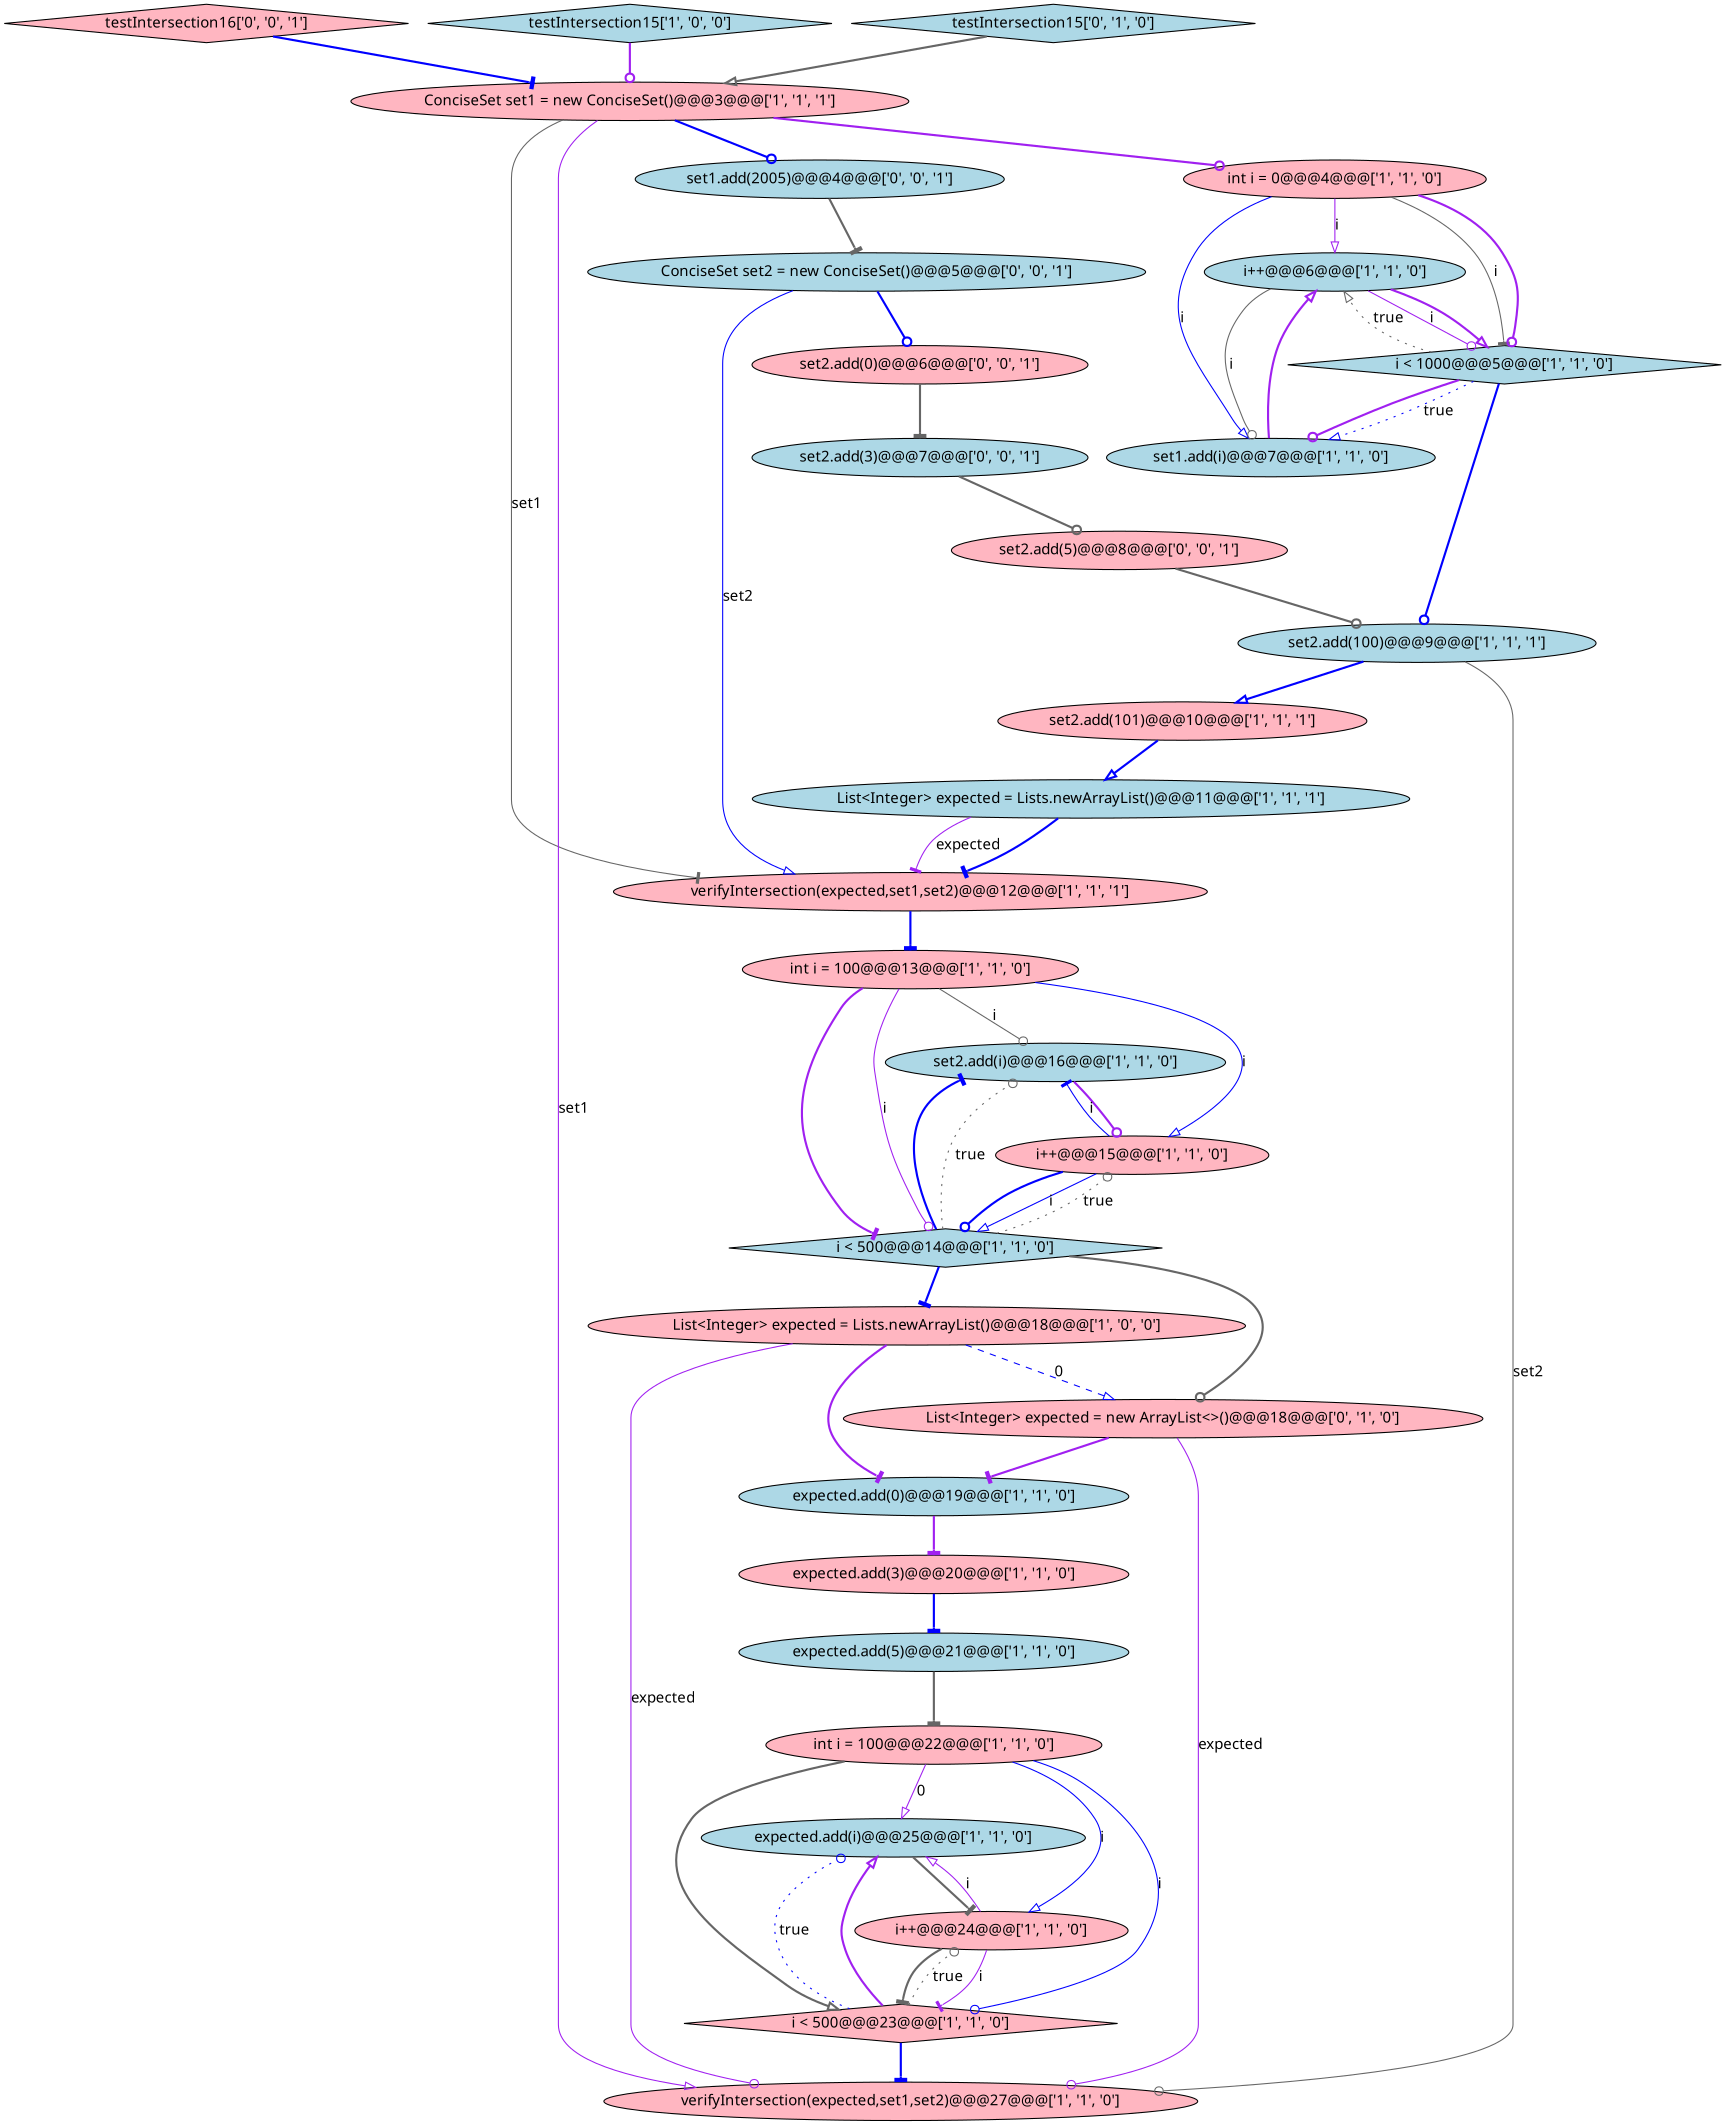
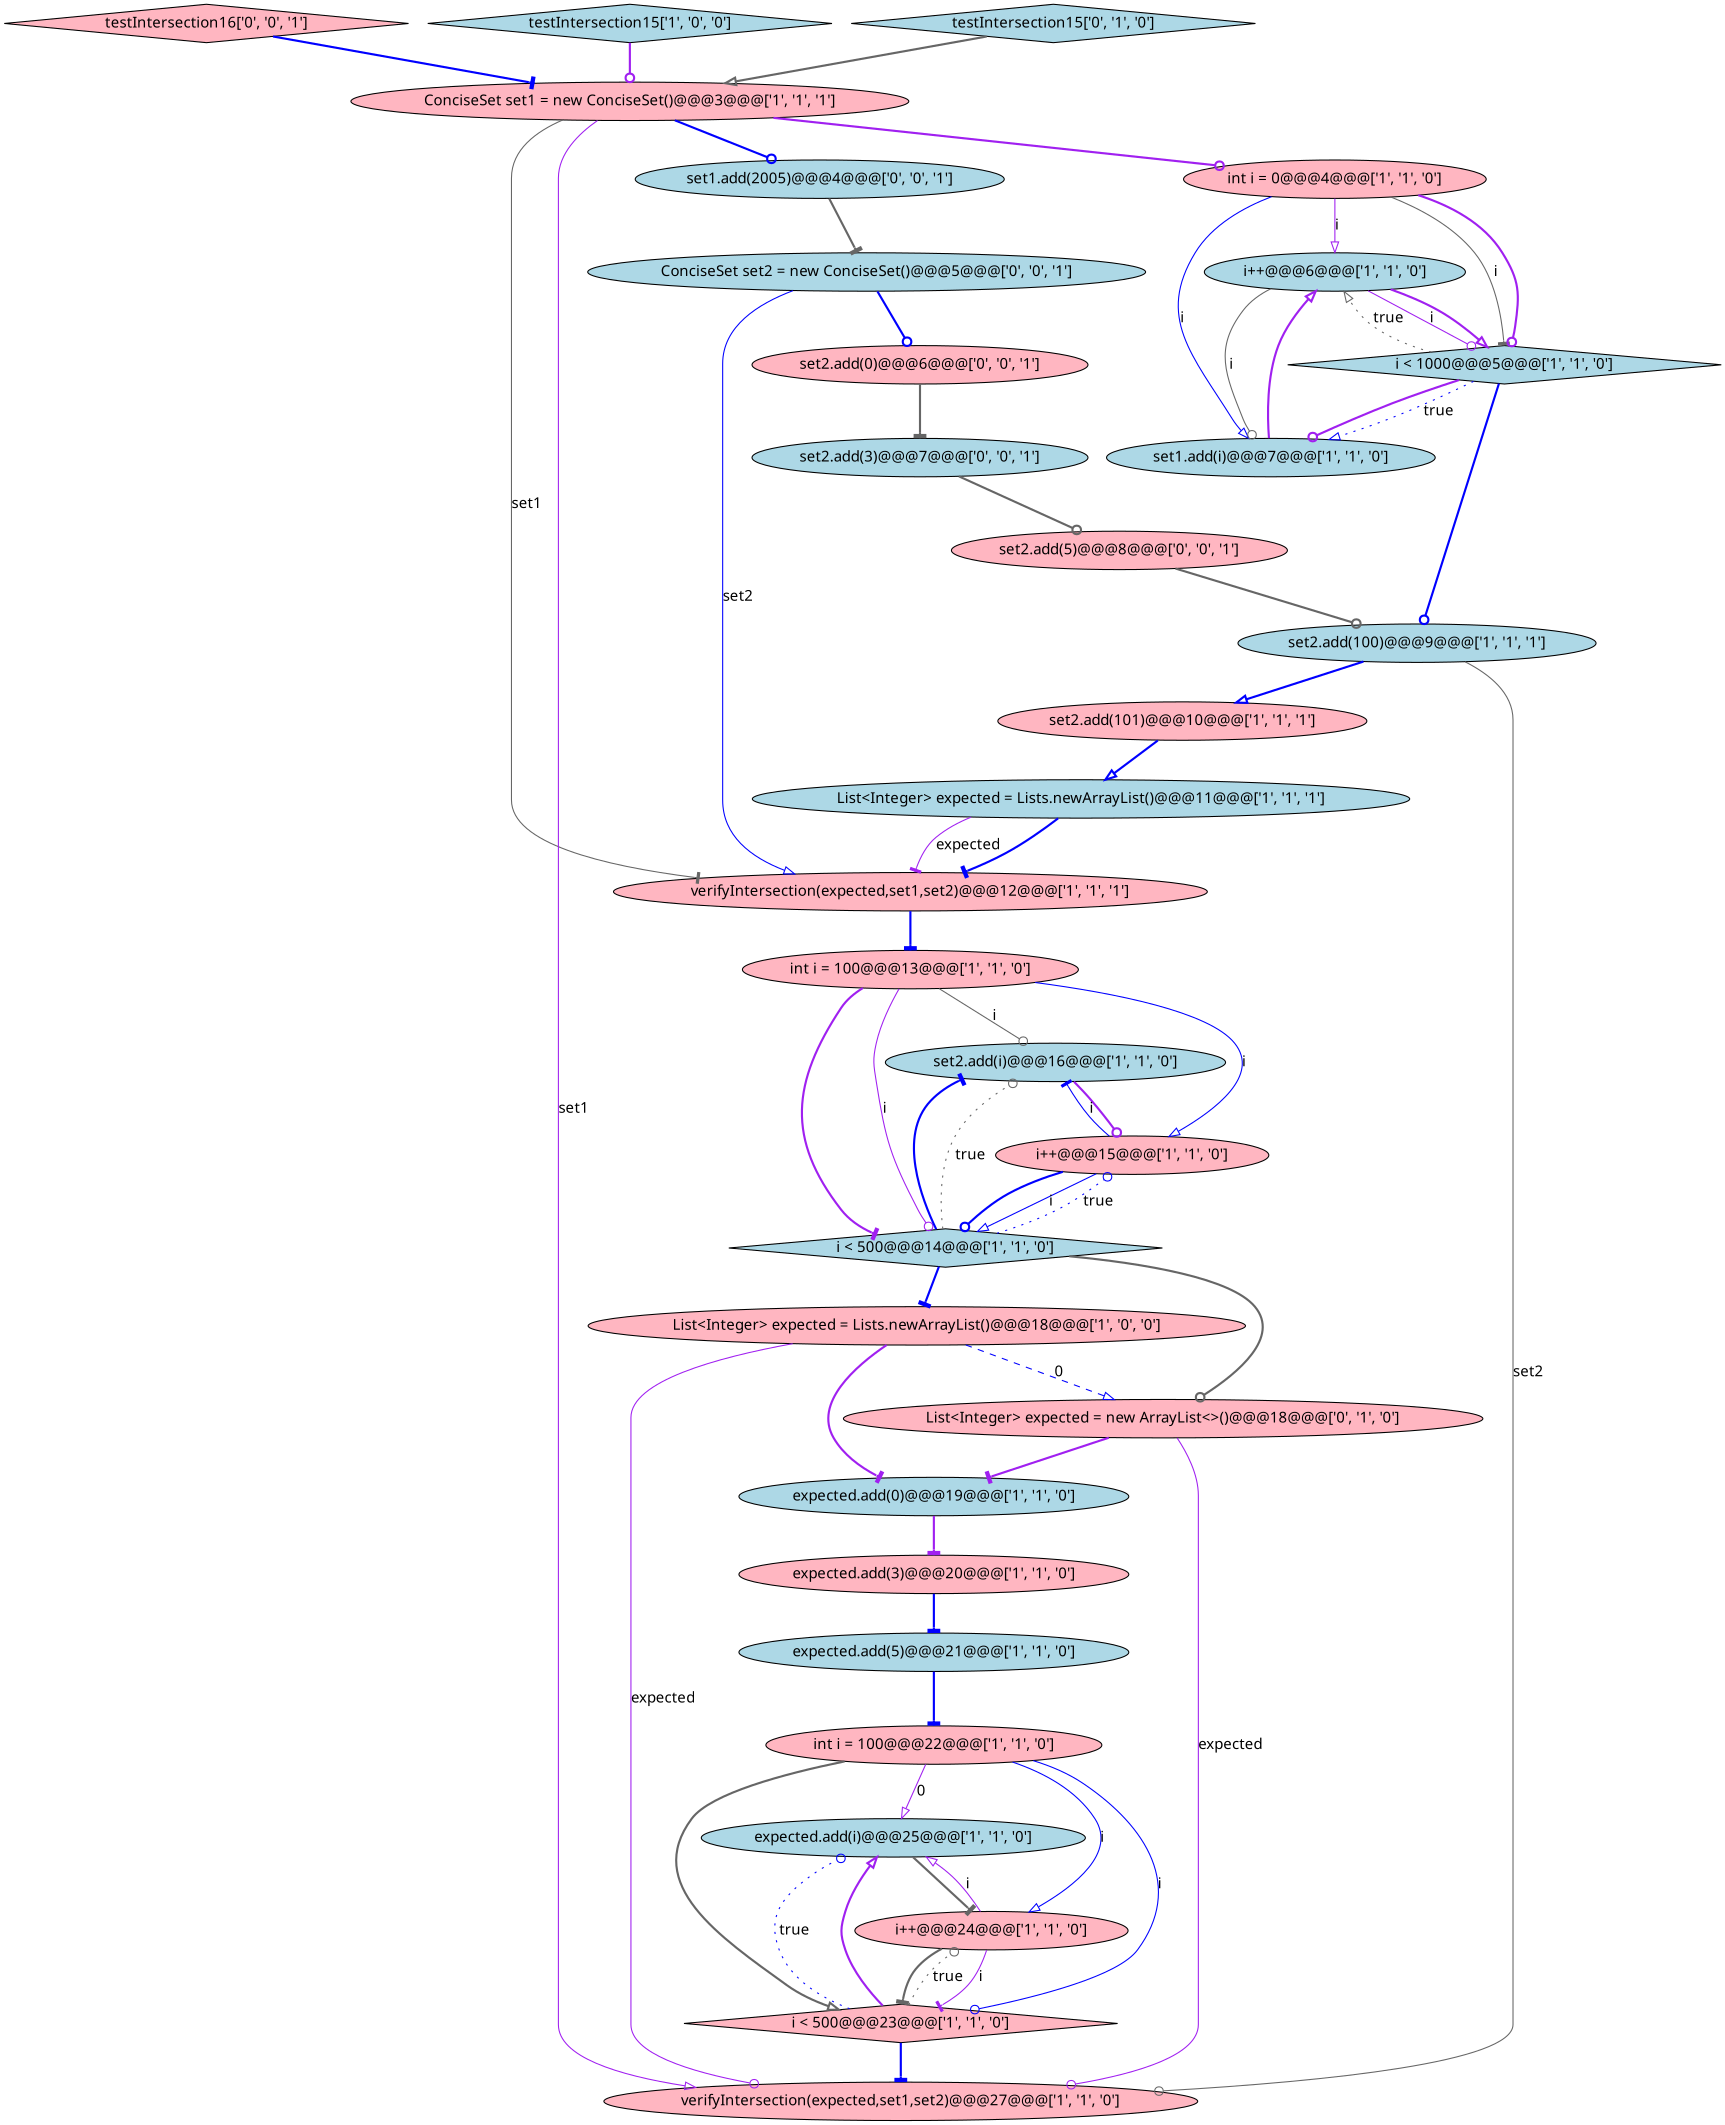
(1053, 1212) -> (1053, 1212)
(934, 1696) -> (934, 1696)
